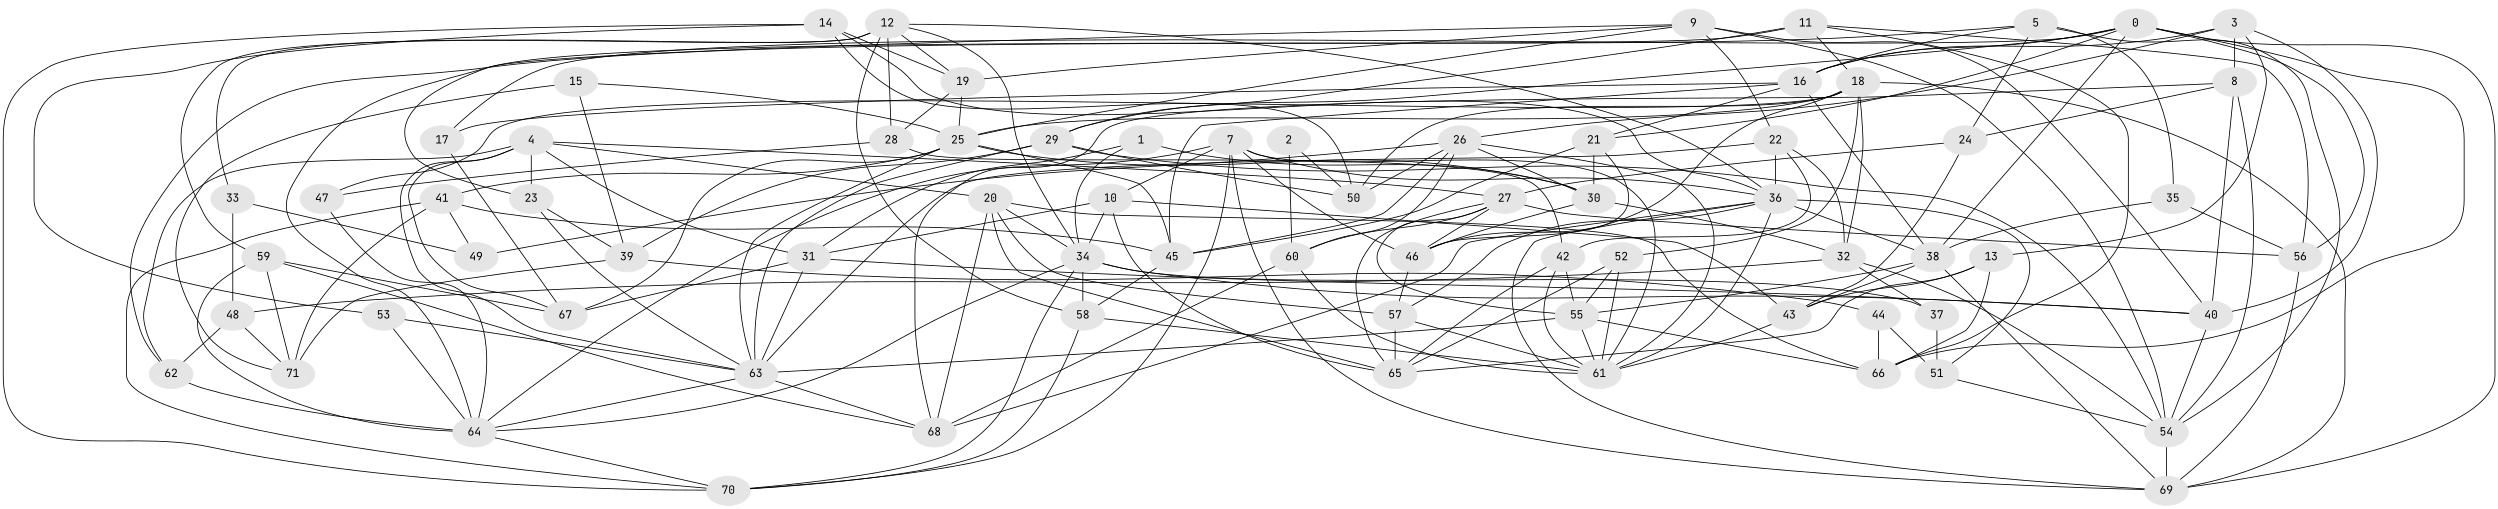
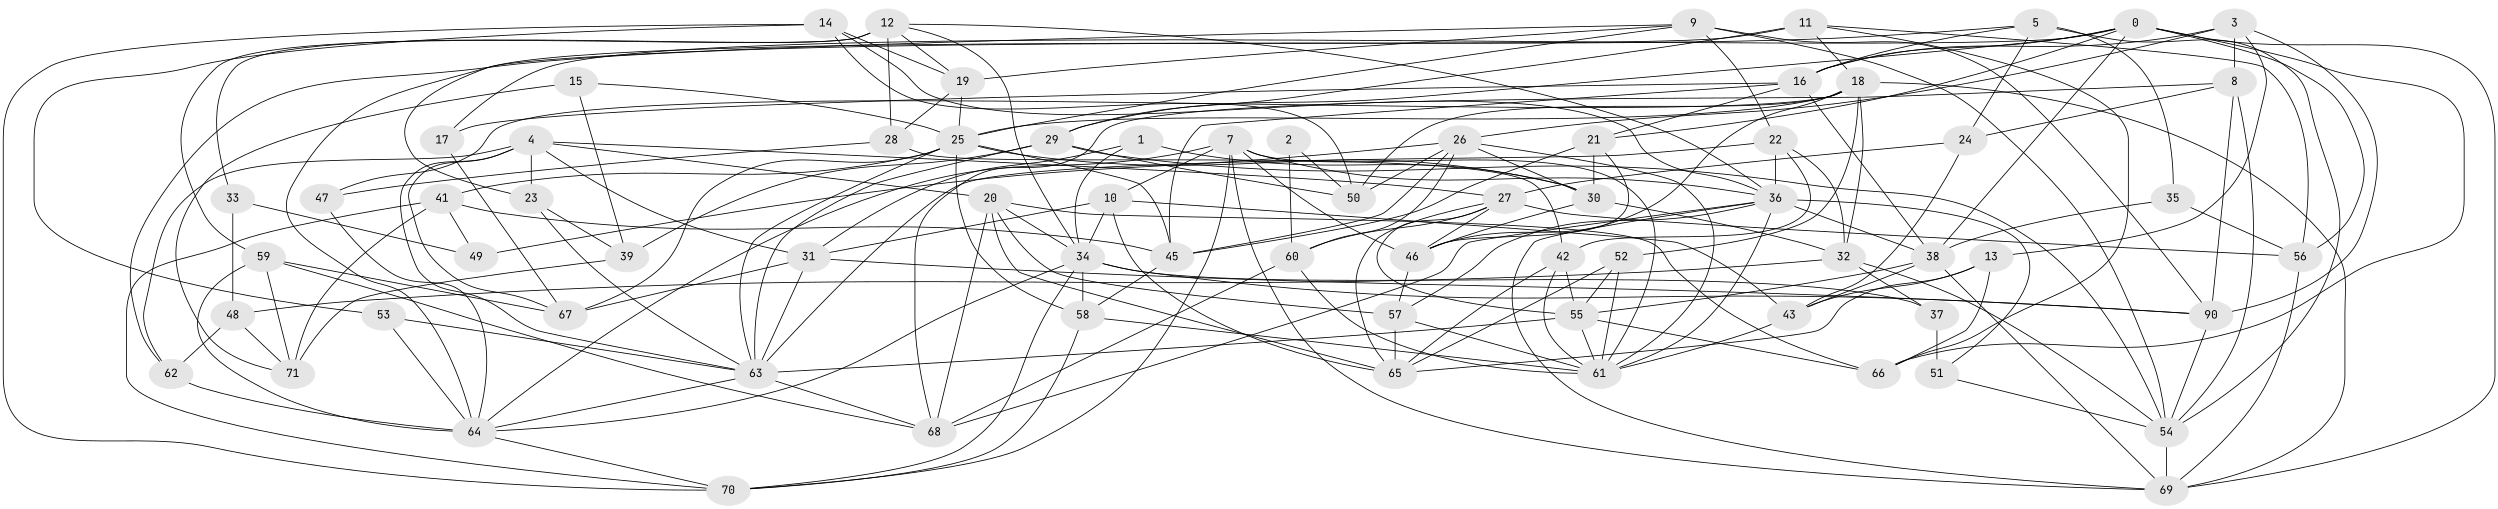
(897, 216) -> (982, 257)
(1879, 316) -> none
(2211, 316) -> (2211, 316)
